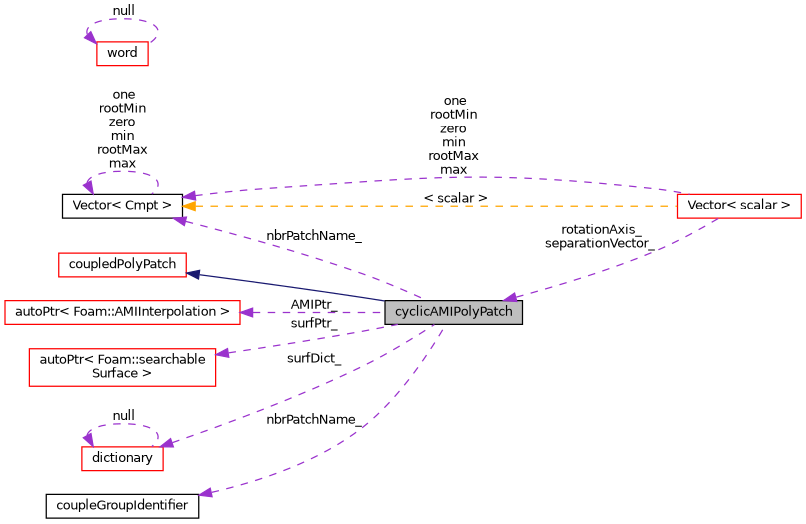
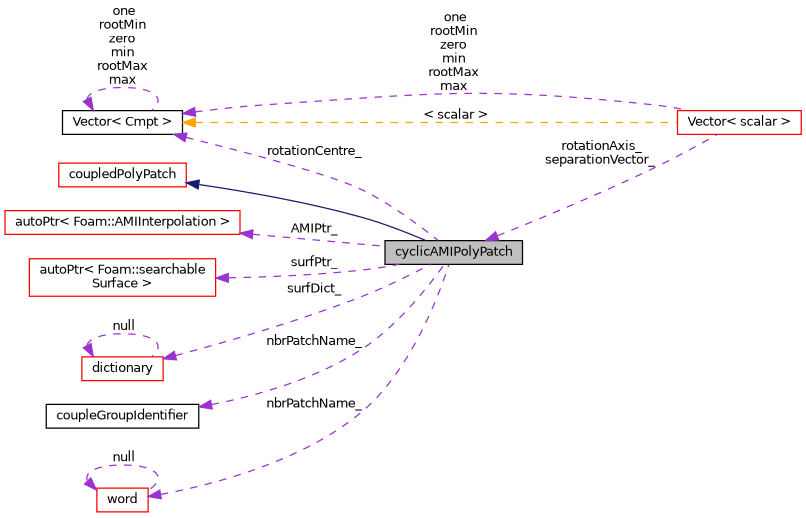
(312, 237) -> (312, 152)
none -> (343, 426)
